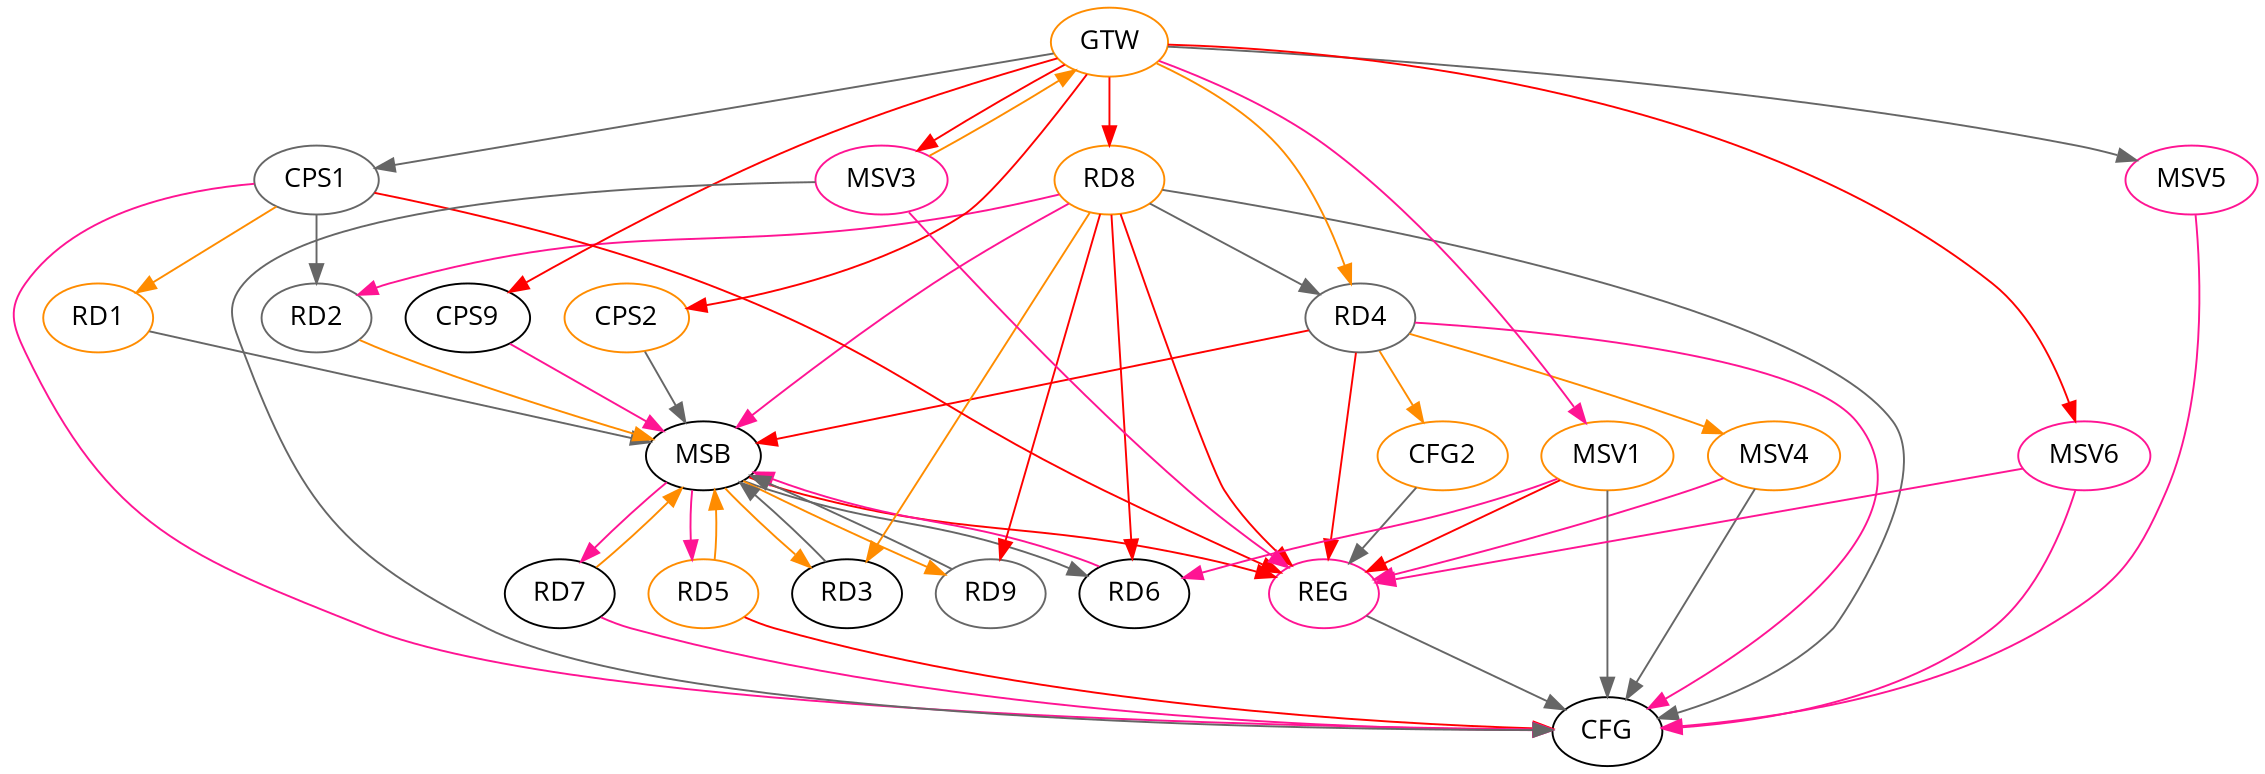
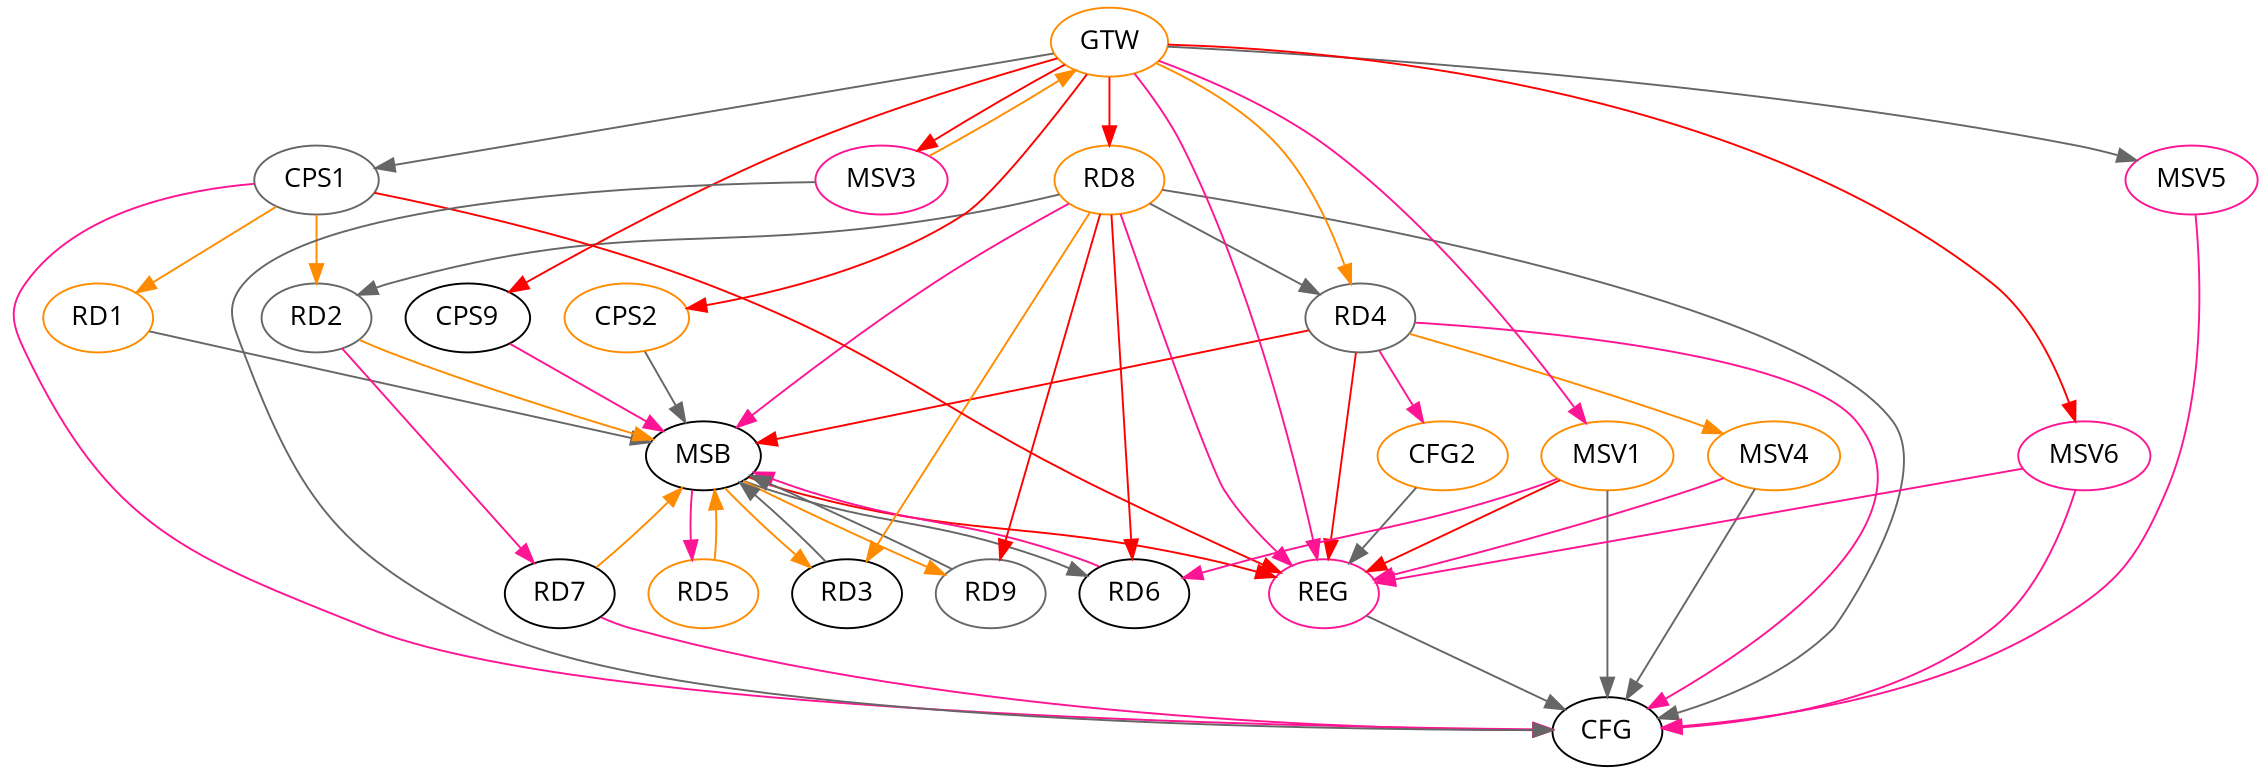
(317, 229) -> (317, 229)
(717, 238) -> (717, 238)
(1396, 378) -> (1396, 378)
(1184, 392) -> (1184, 392)
(1083, 393) -> (1245, 298)
(630, 514) -> (431, 448)
(1135, 698) -> none
